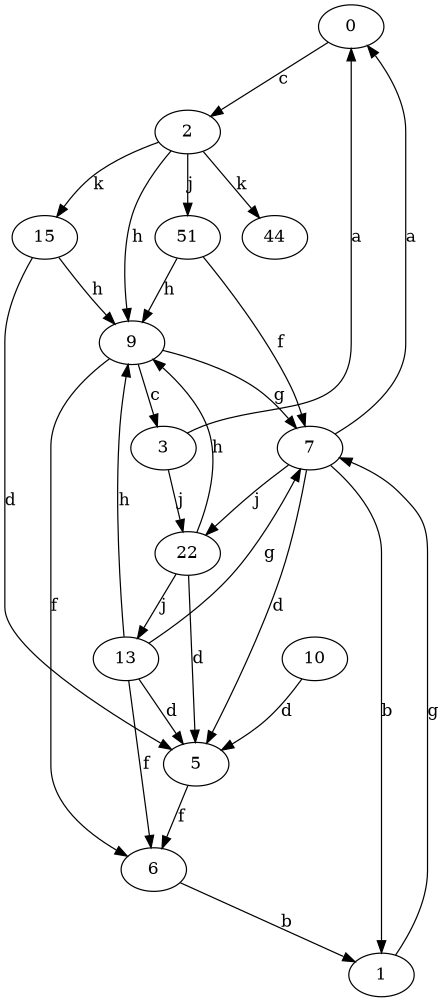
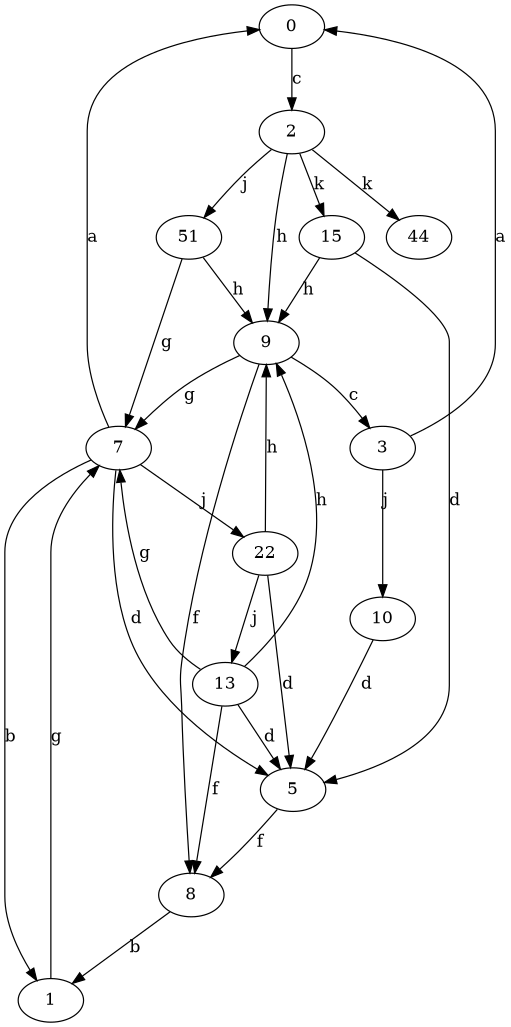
(281, 343) -> (167, 343)
(174, 495) -> (383, 527)
(154, 870) -> (191, 895)
